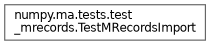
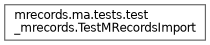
(105, 22) -> (105, 22)
